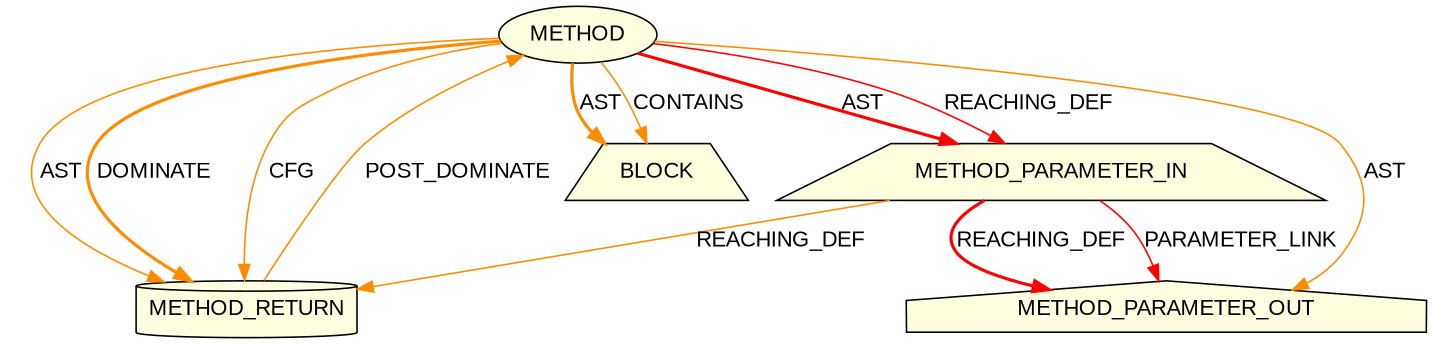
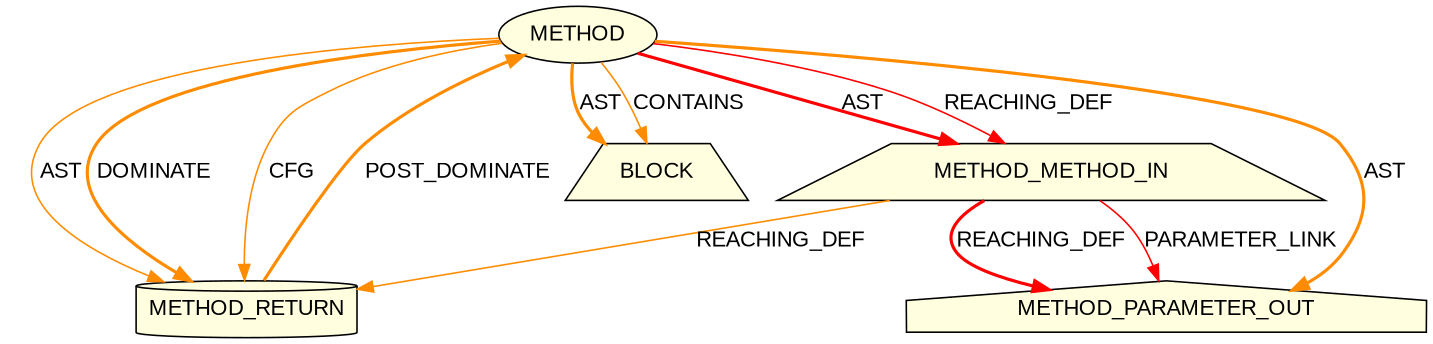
(1085, 82) -> (1085, 82)
(363, 145) -> (363, 145)
(1051, 172) -> (1051, 172)
